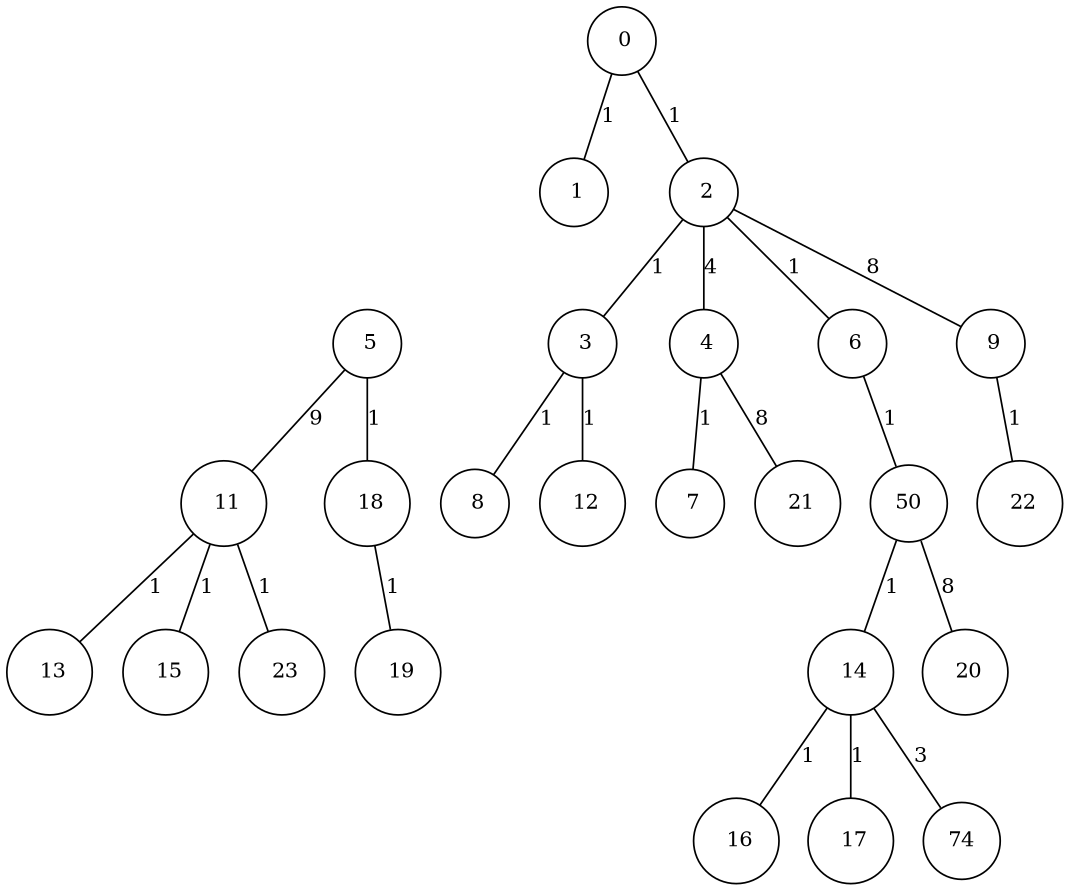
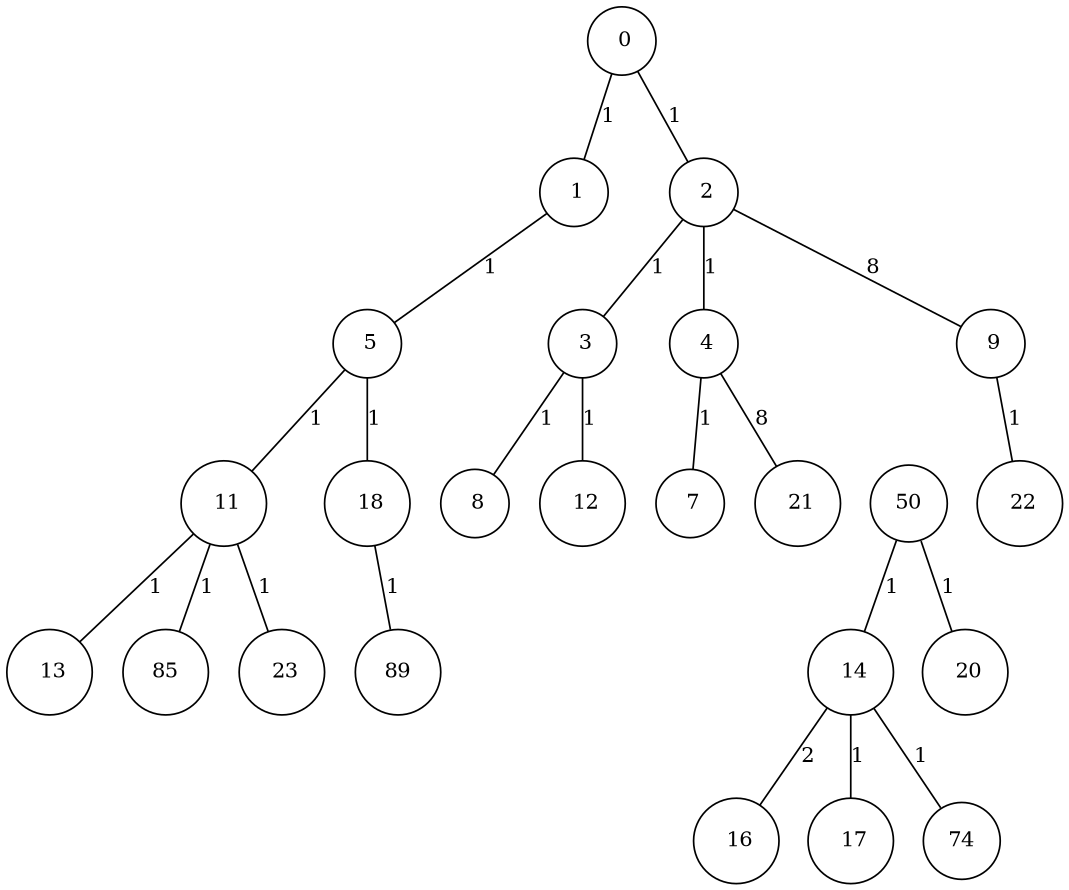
none -> (471, 268)
(711, 268) -> (711, 268)
(852, 344) -> none
(316, 419) -> (316, 419)
(948, 588) -> (948, 588)
(166, 672) -> (166, 672)
(398, 672) -> (398, 672)
(808, 757) -> (808, 757)
(921, 757) -> (921, 757)
